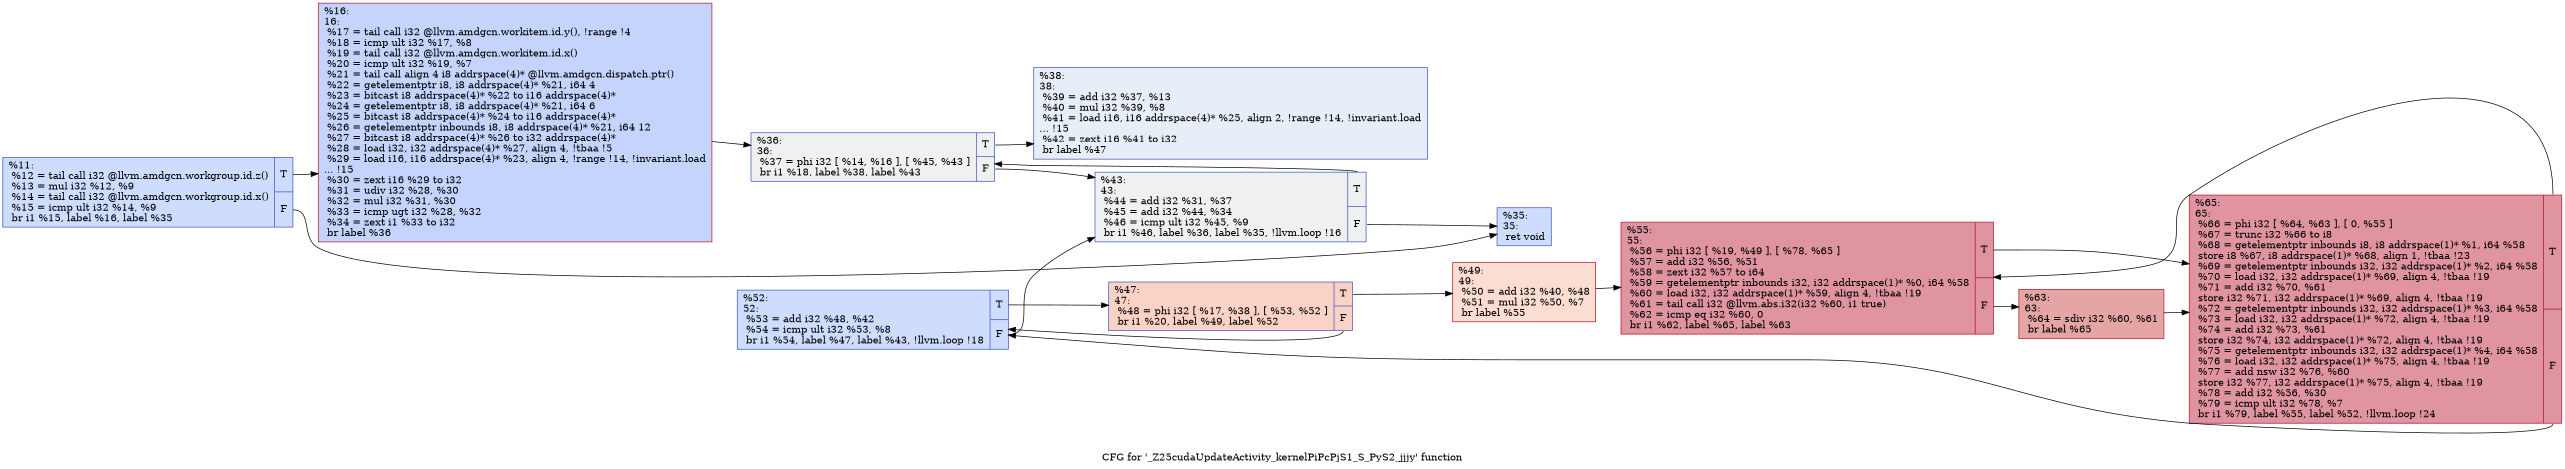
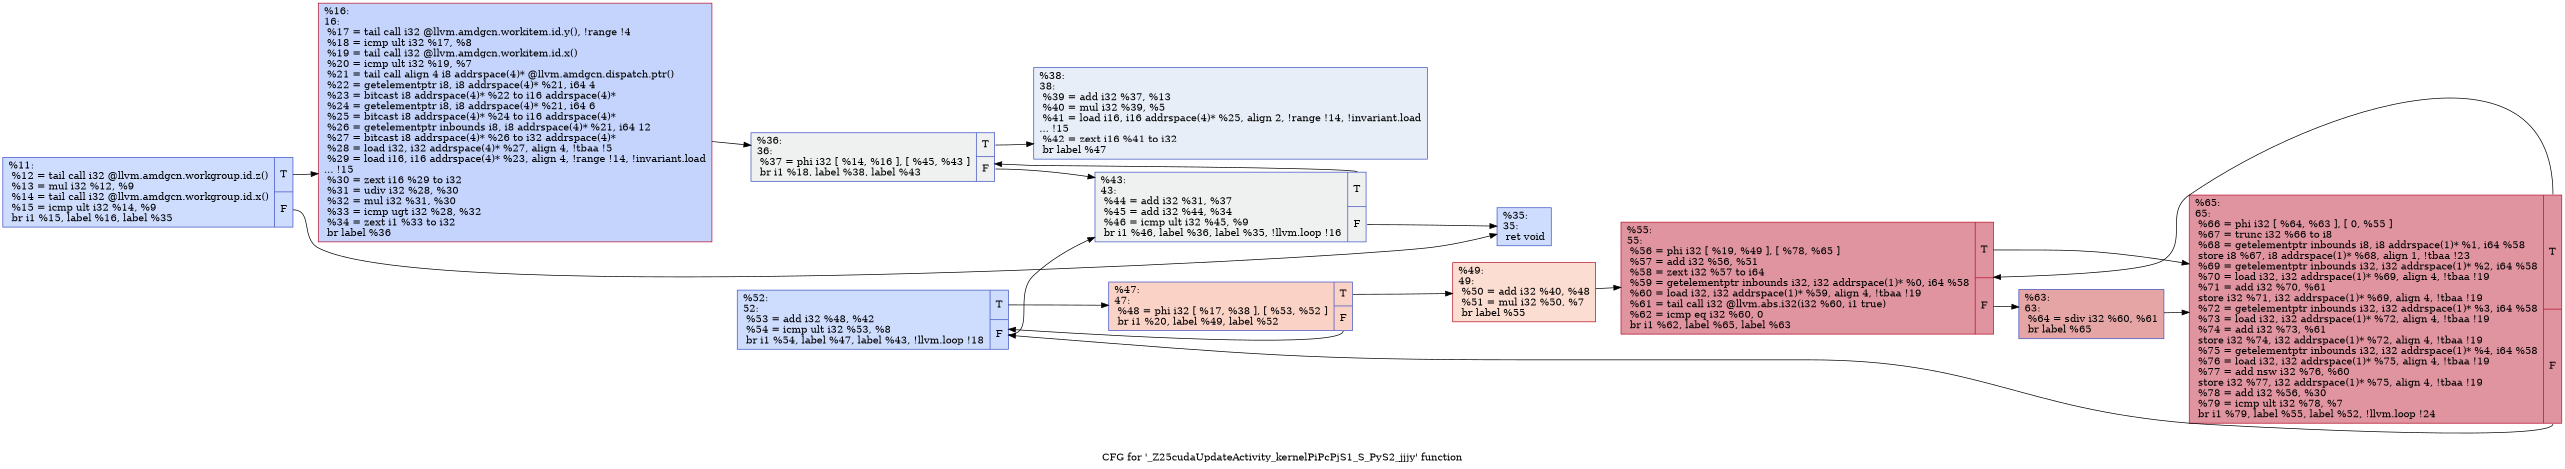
(1102, 108) -> (1102, 108)
(2091, 314) -> (2091, 314)
